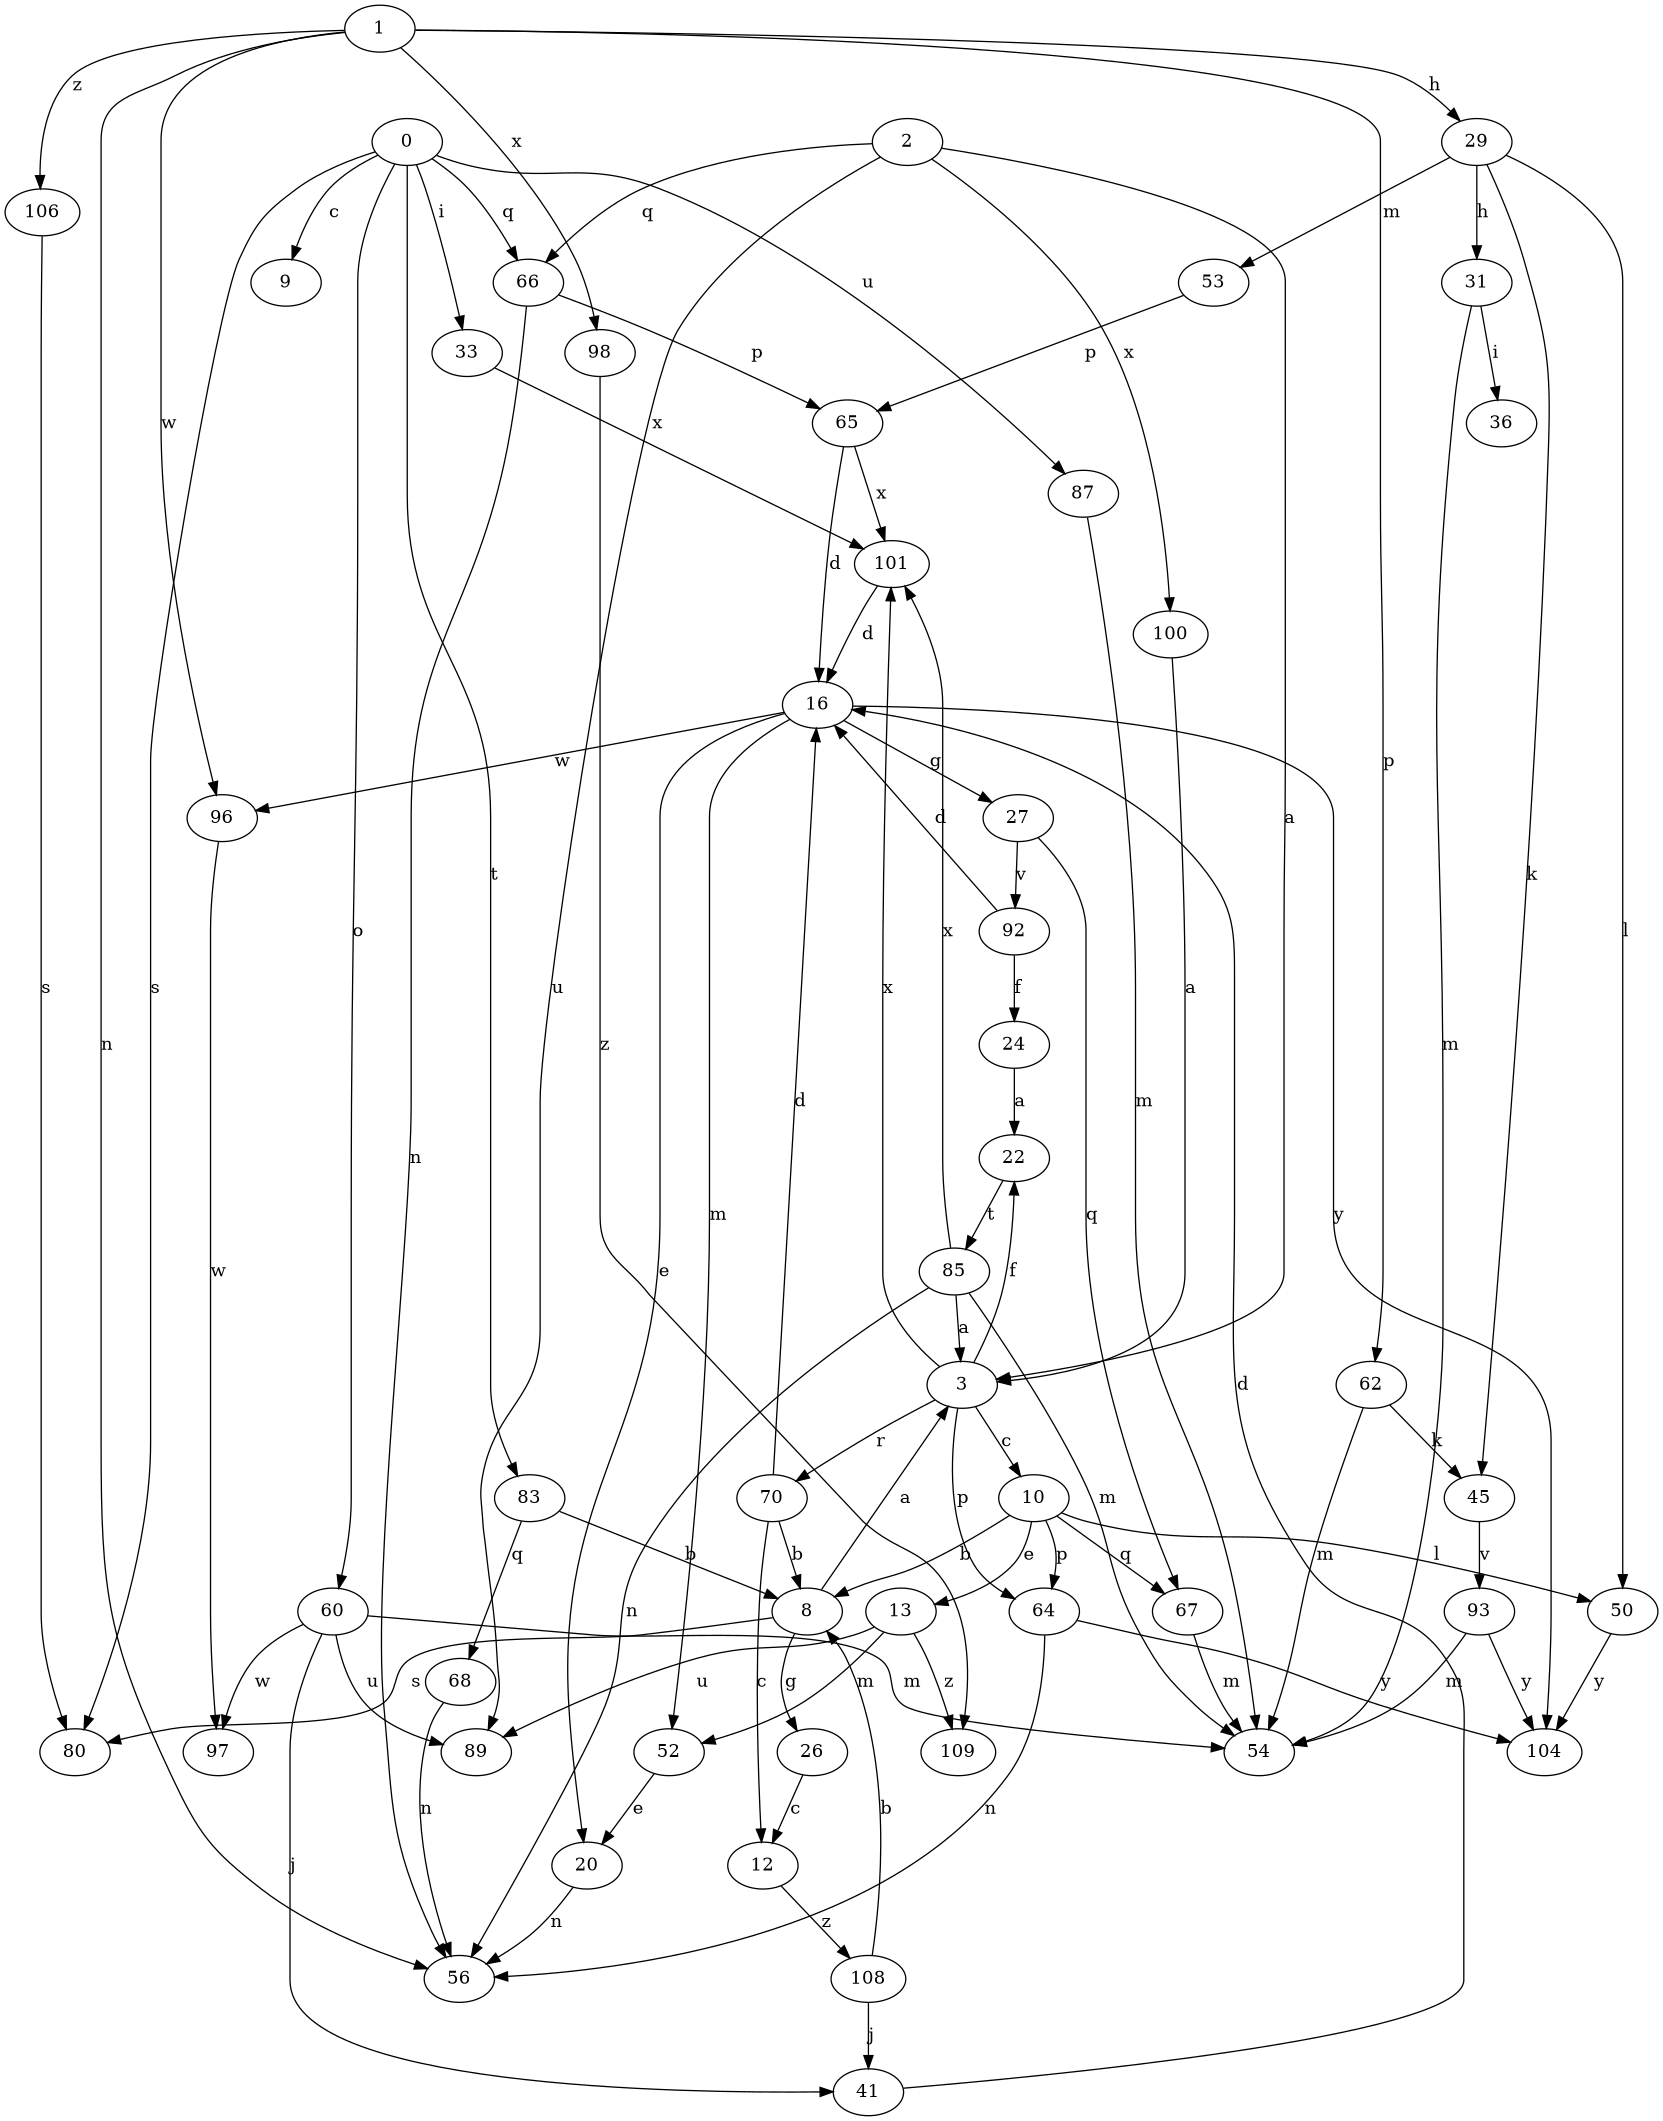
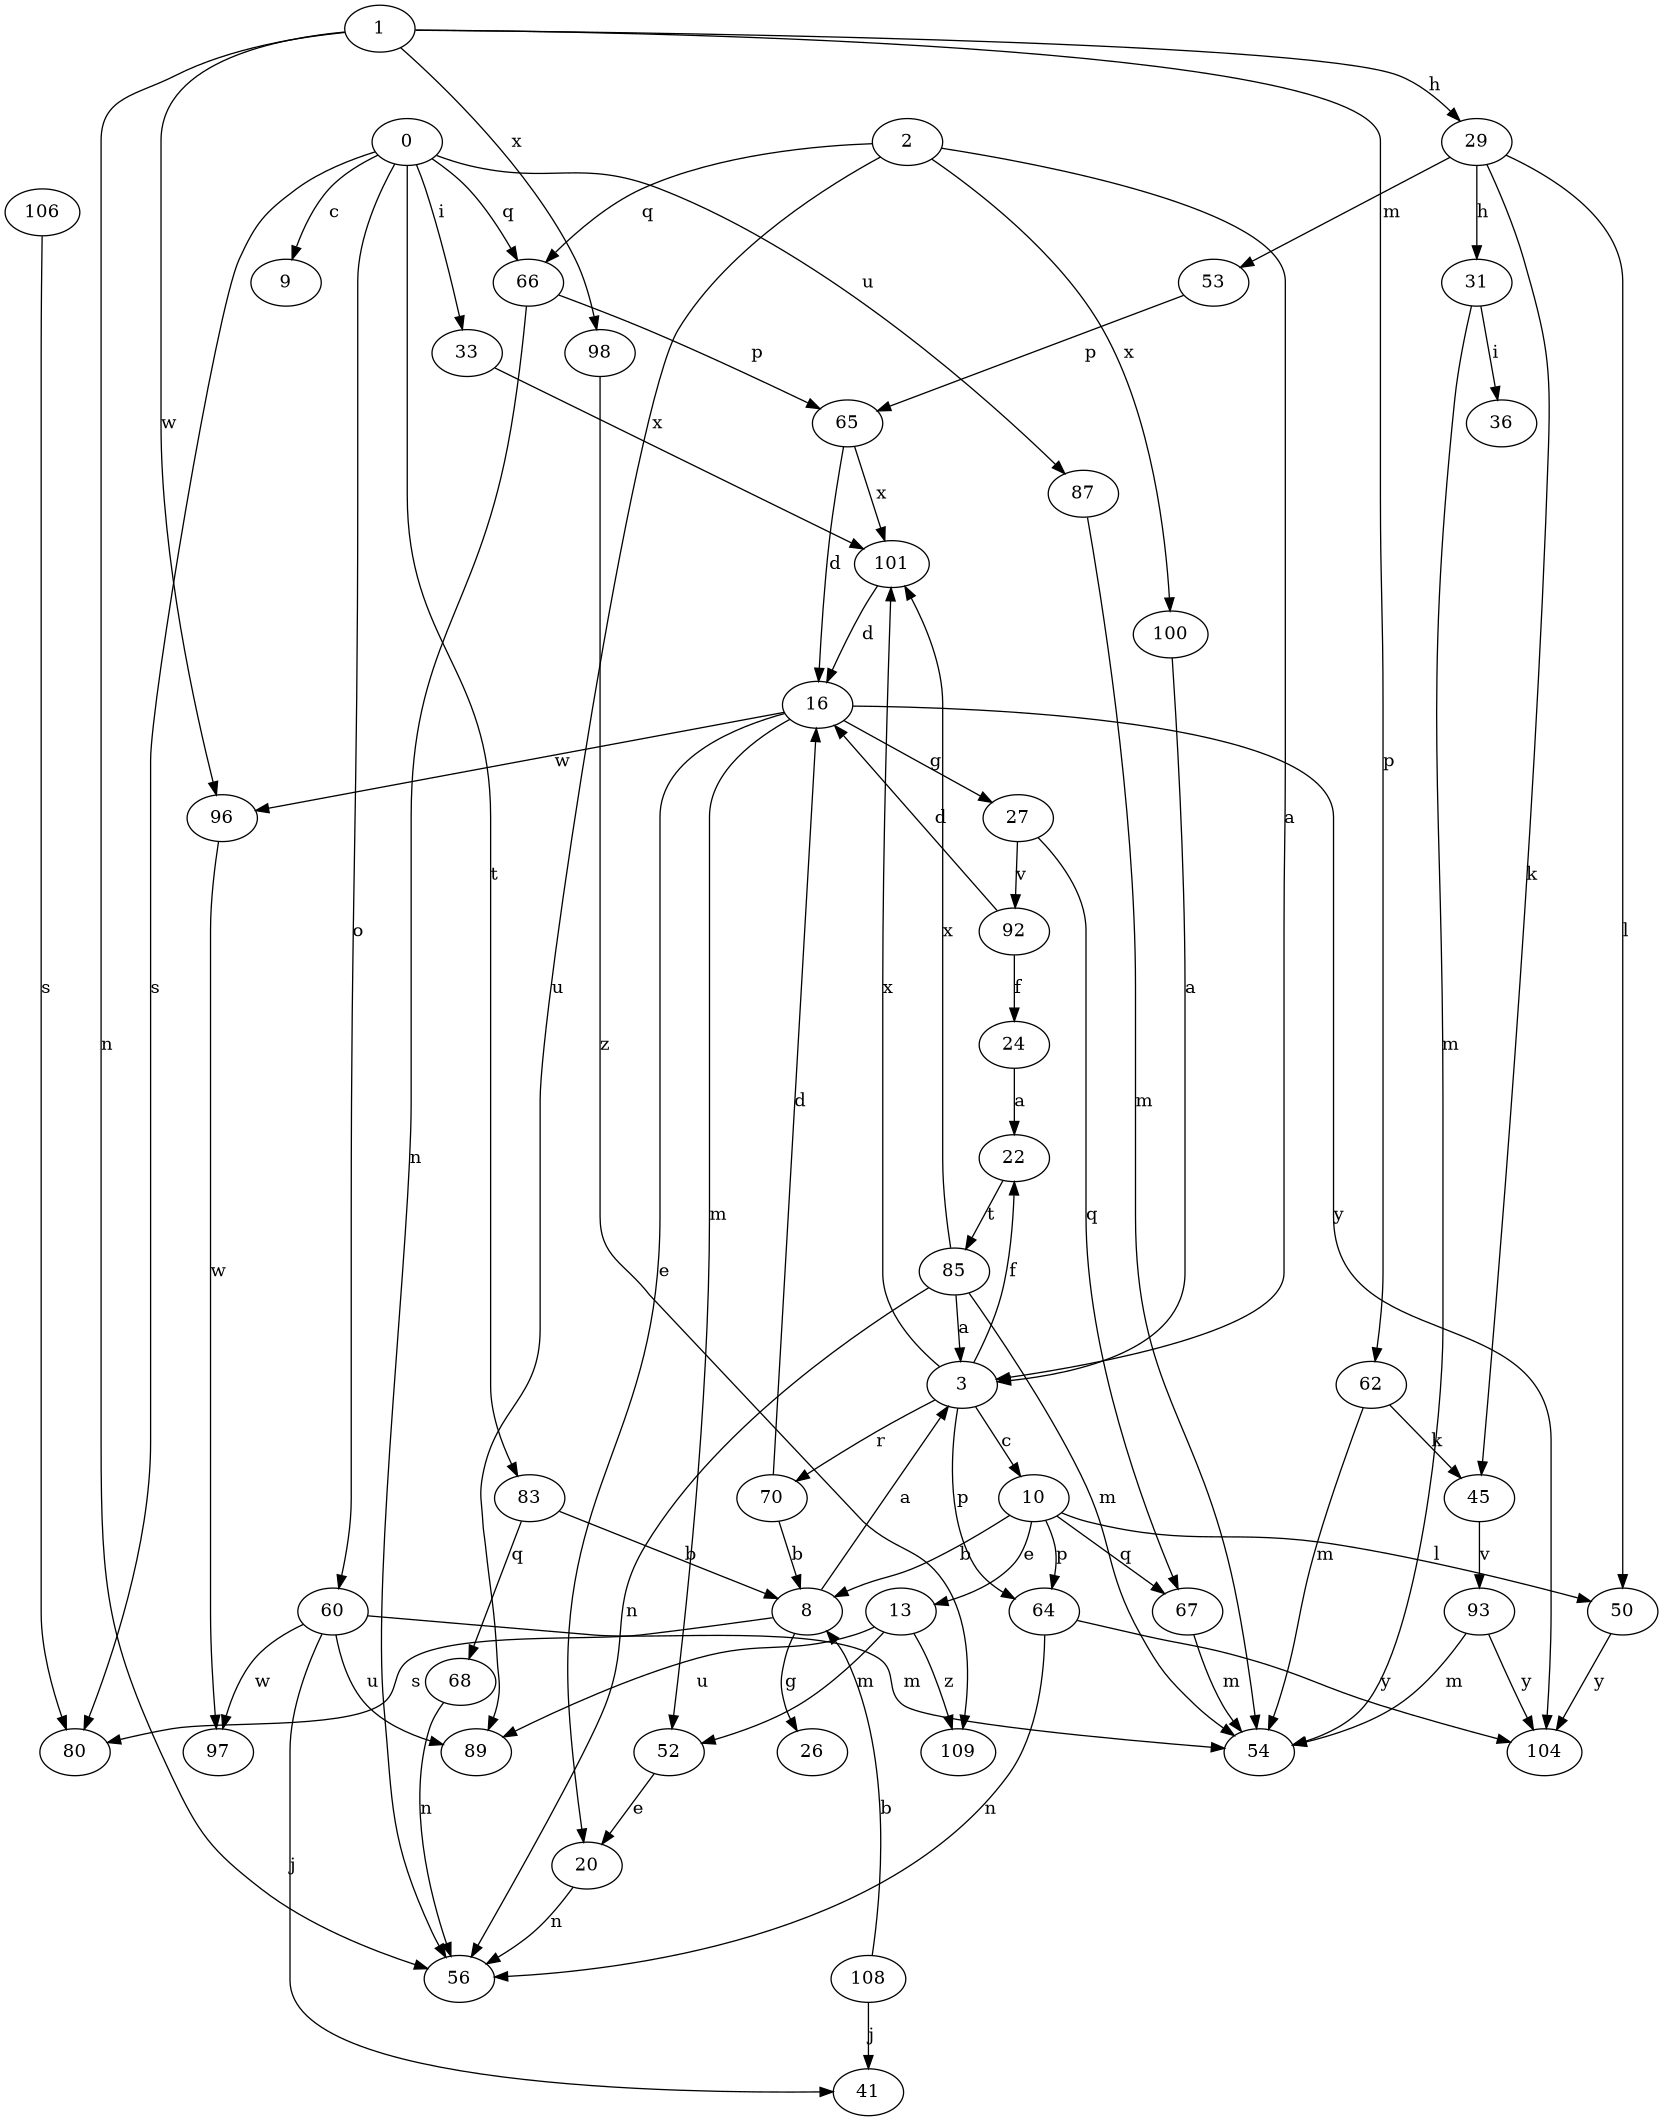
(152, 47) -> none
(1300, 1554) -> none
(763, 1866) -> none
